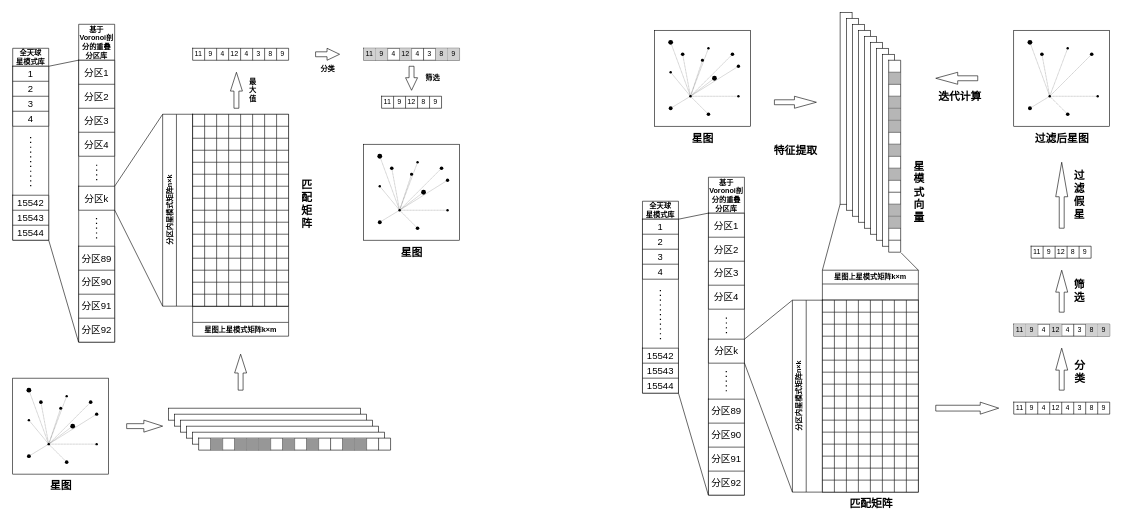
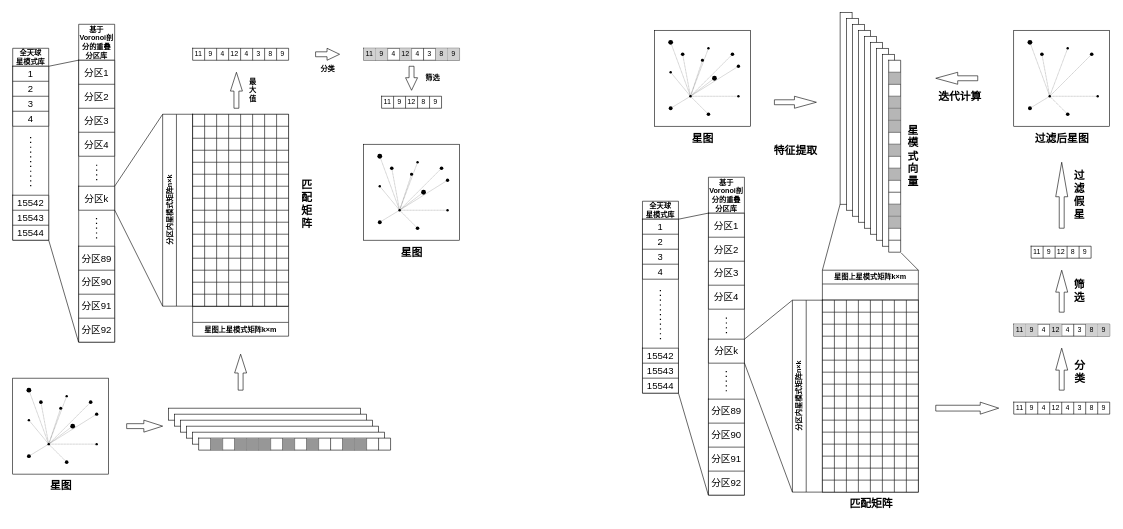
(919, 192) -> (913, 156)
